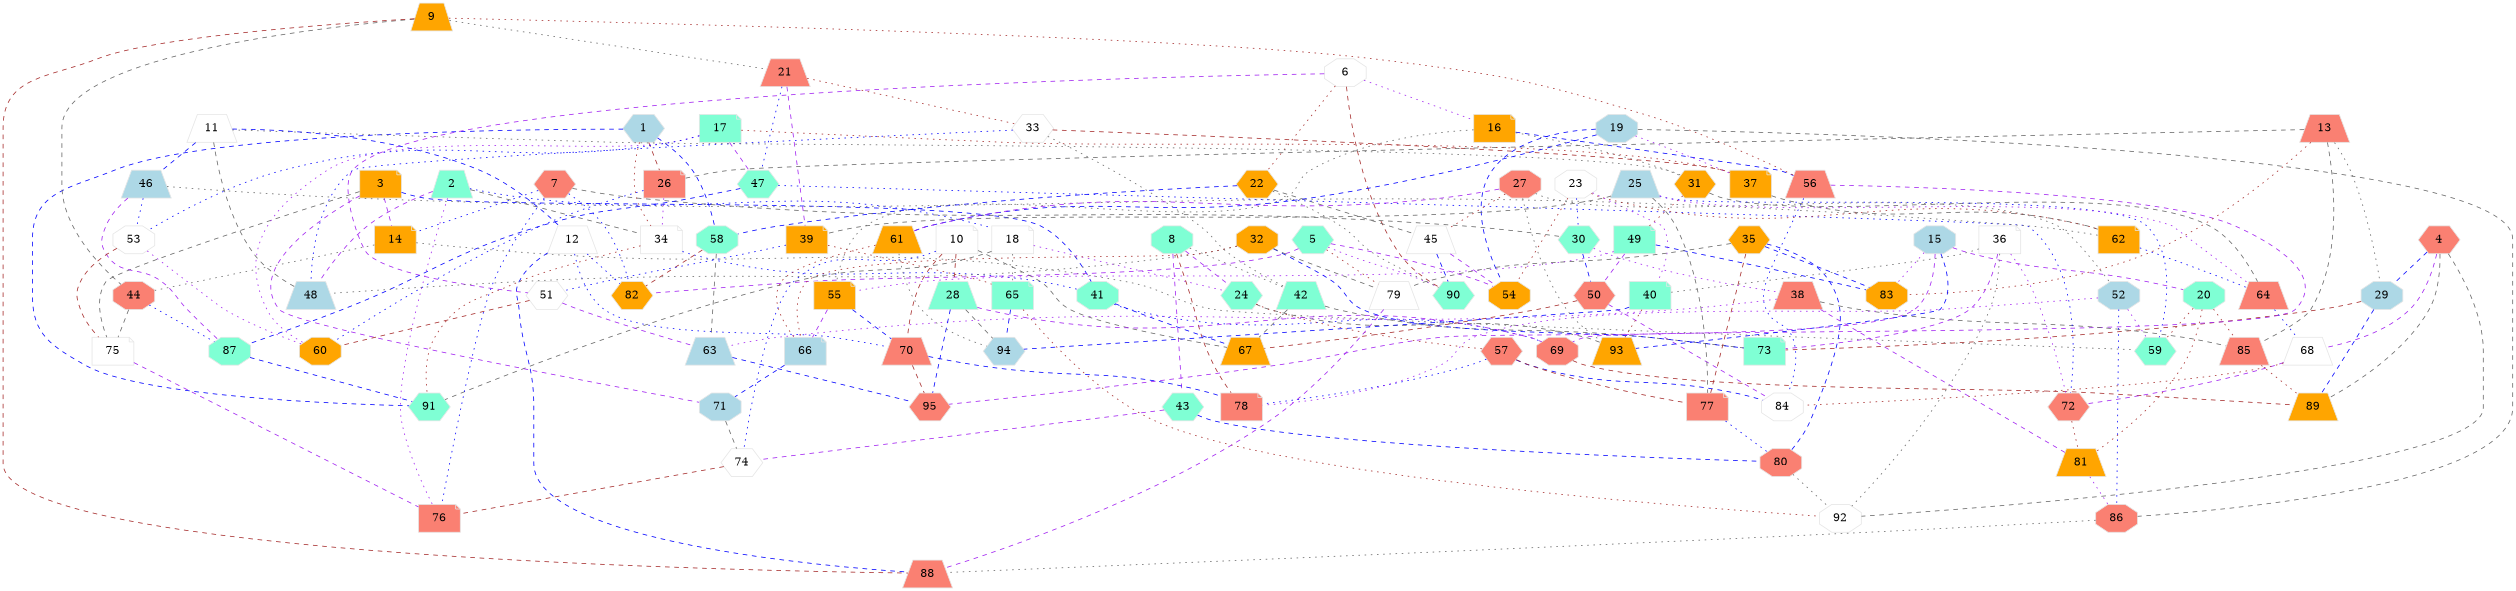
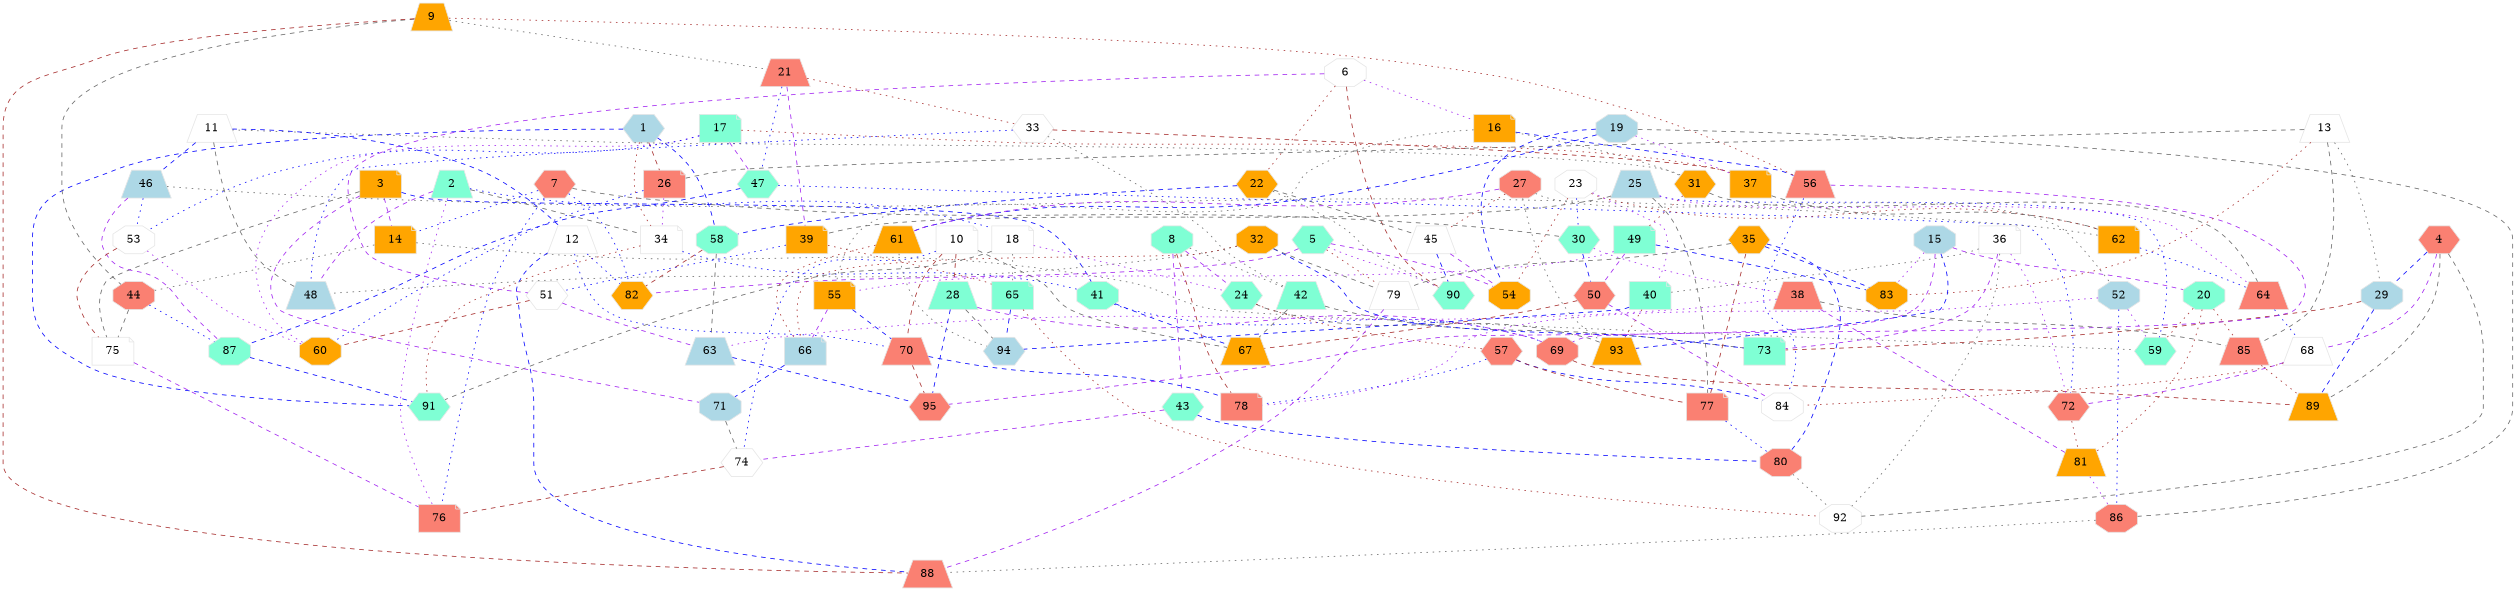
(2325, 128) -> (2325, 128)
